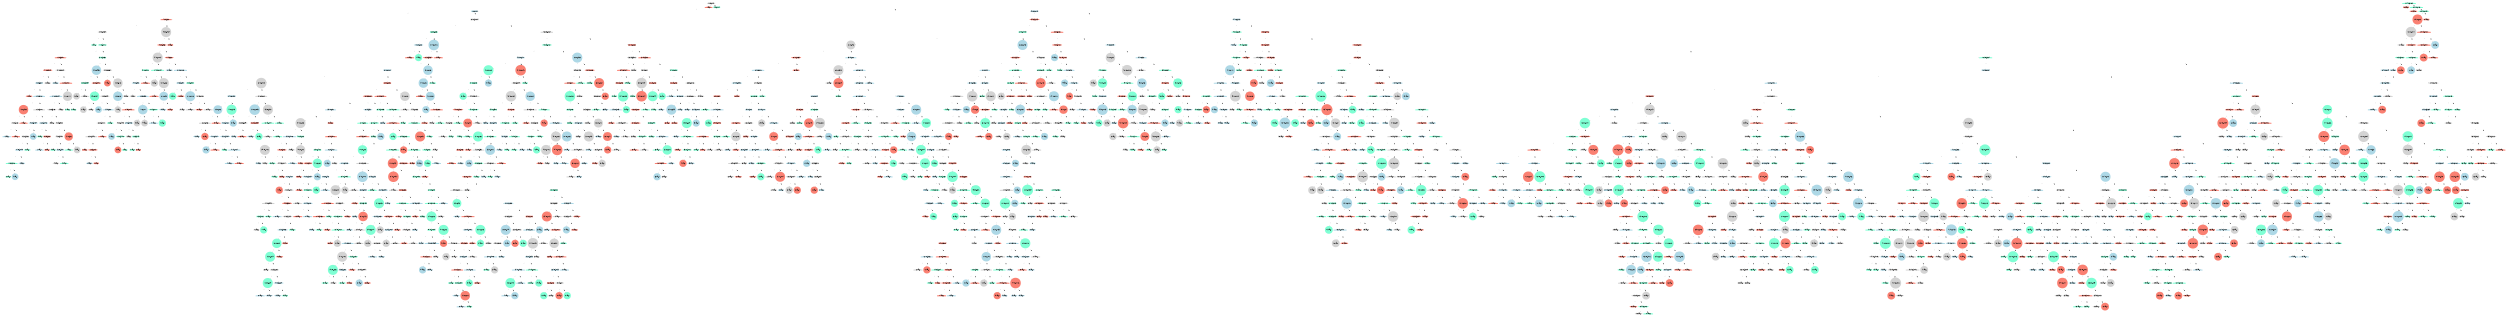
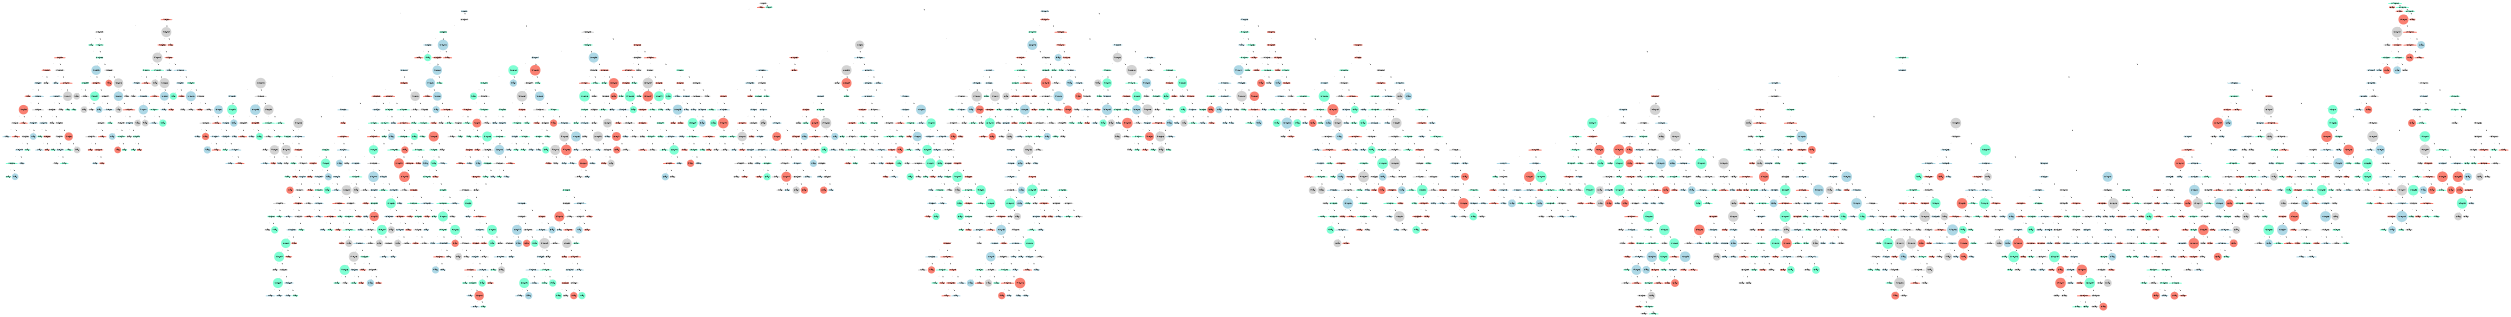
(717, 123) -> (723, 123)
(422, 129) -> (418, 130)
